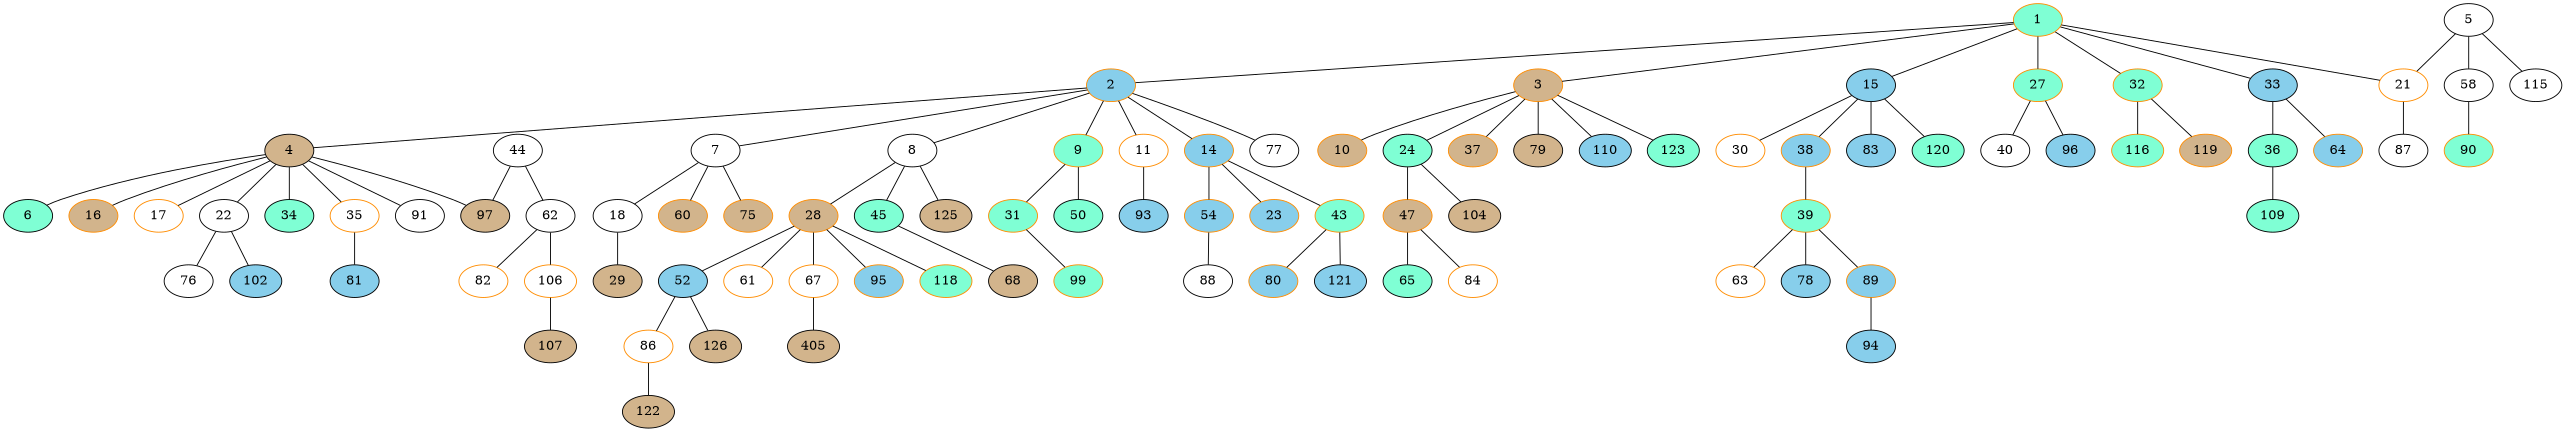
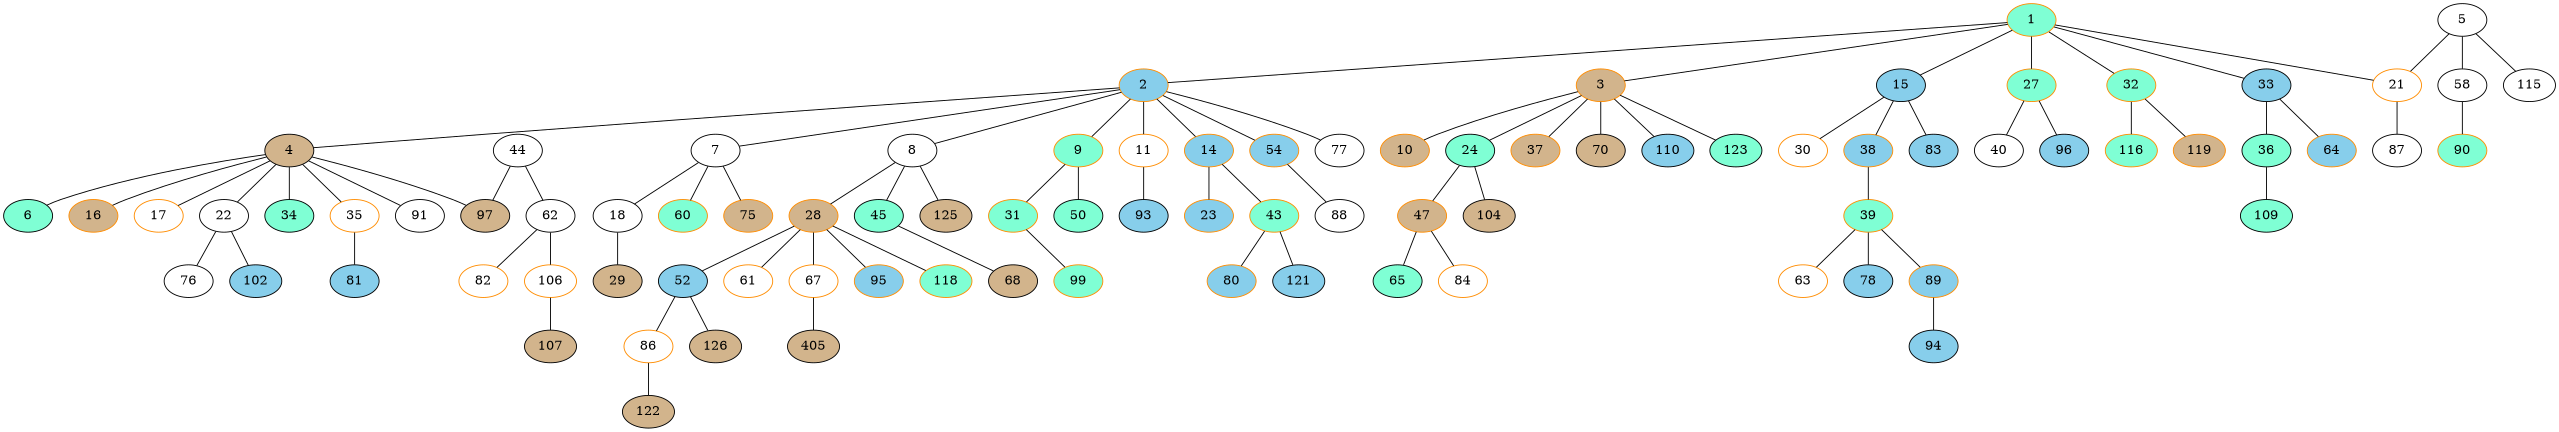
(1538, 151) -> (1601, 151)
(1938, 151) -> none
(1209, 183) -> (1209, 118)
(683, 216) -> (683, 216)
